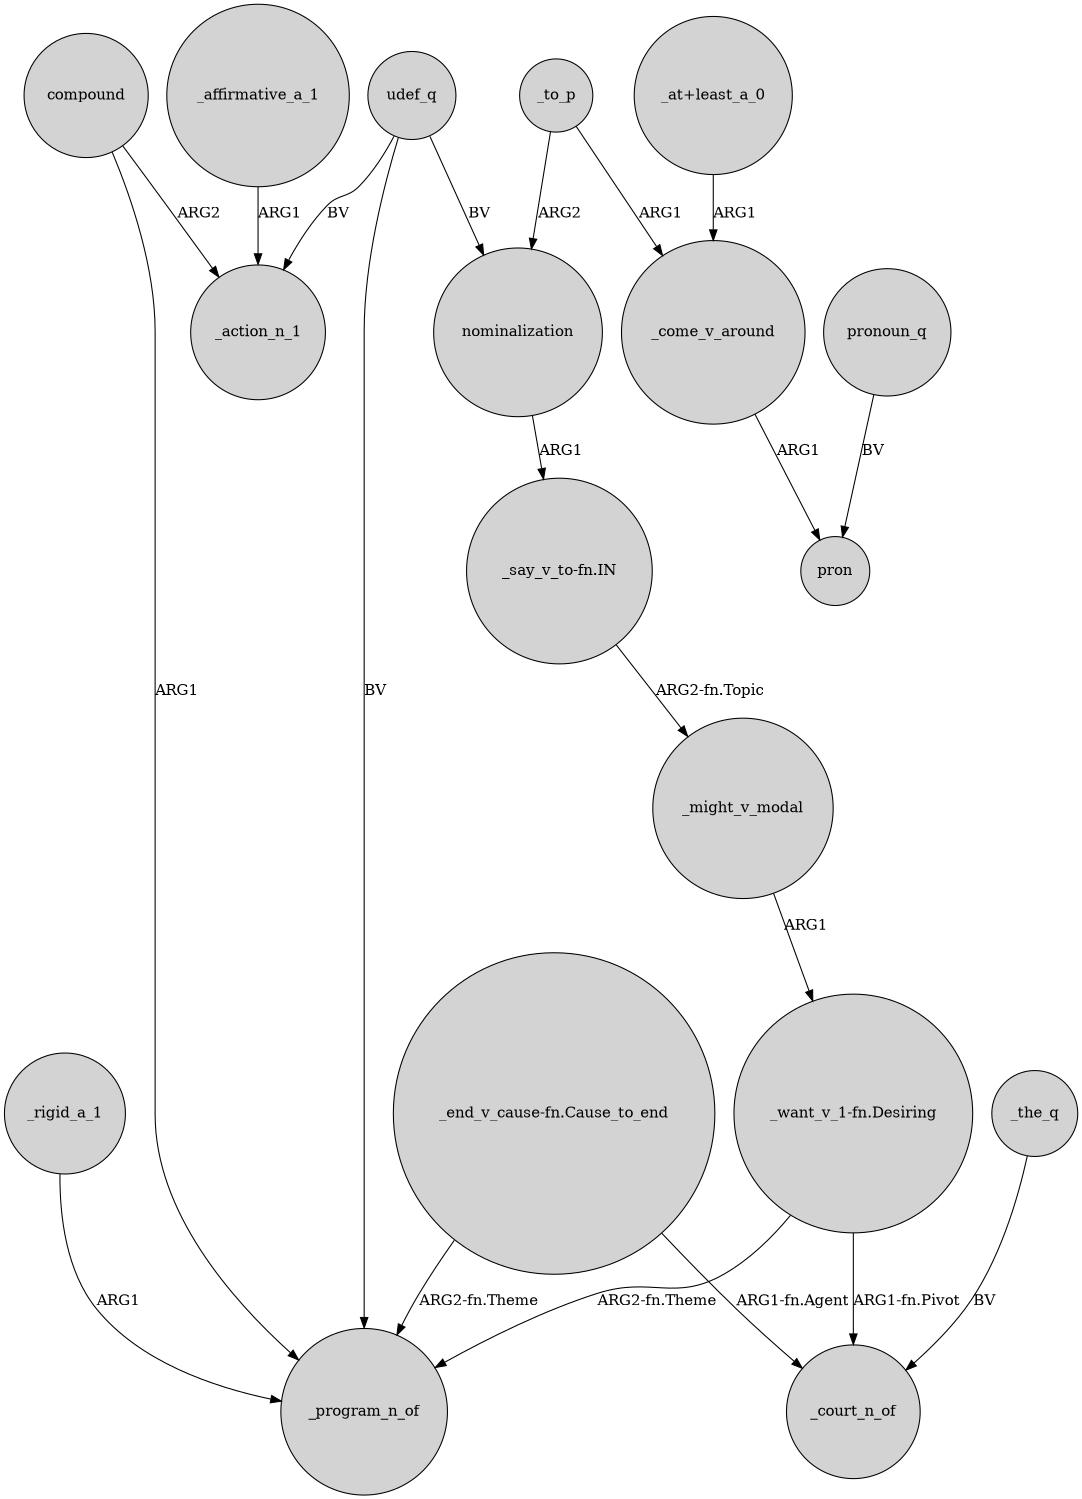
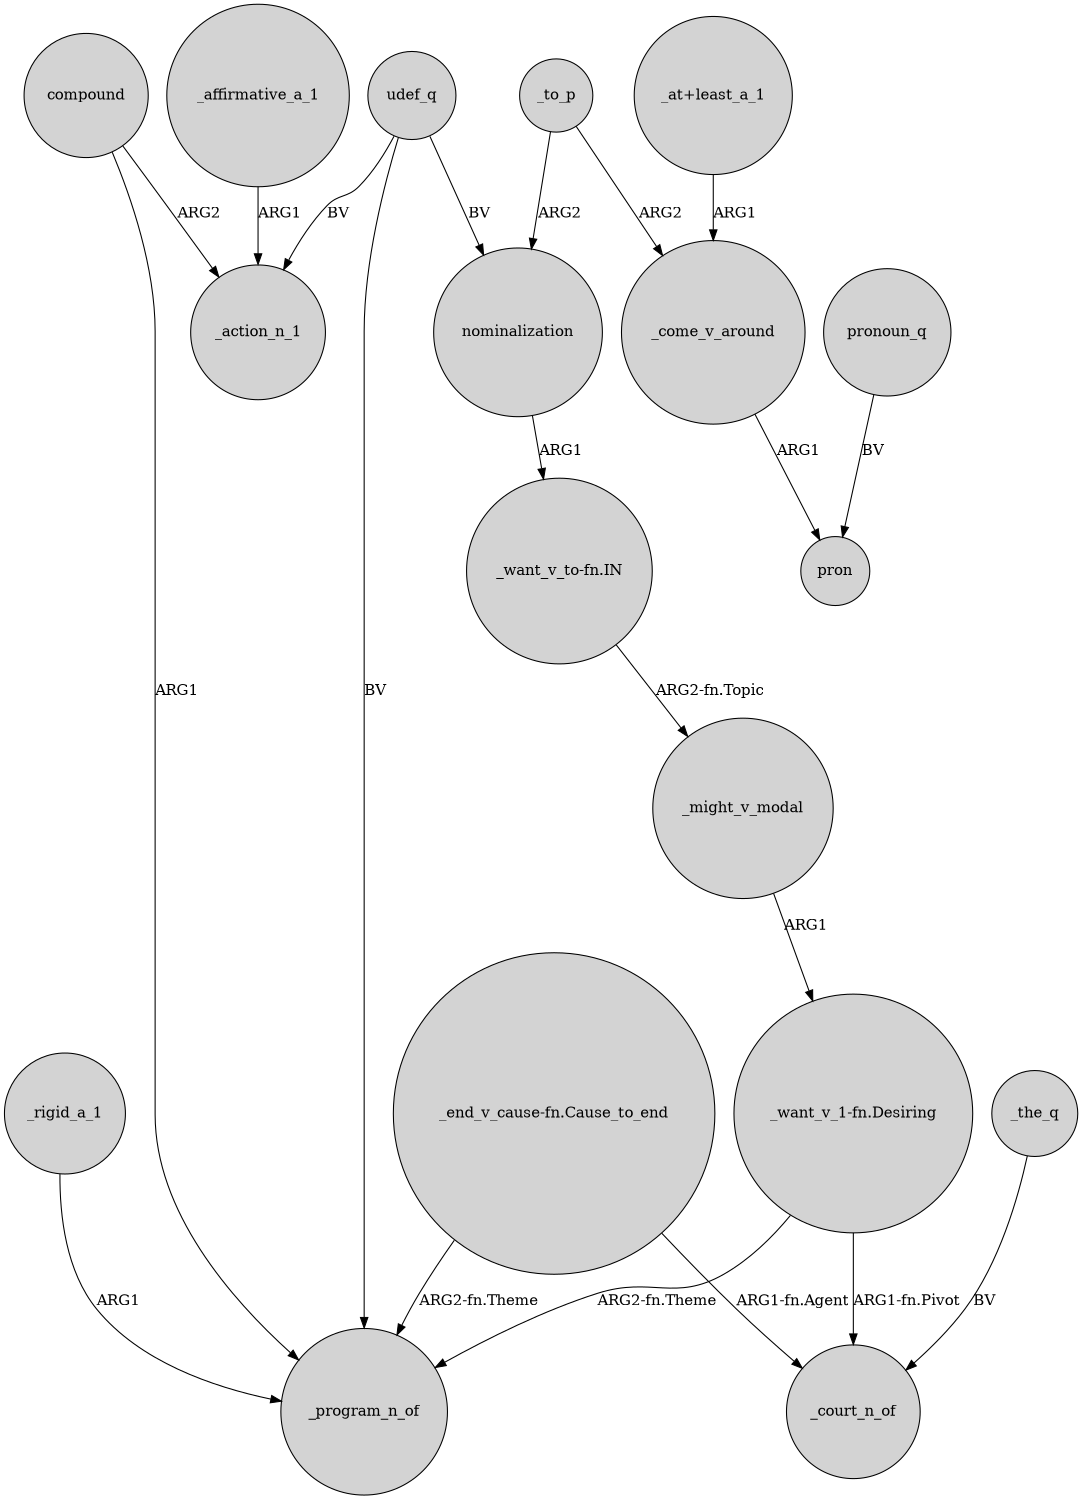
(713, 96) -> (713, 96)
(661, 214) -> (661, 214)
(559, 571) -> (559, 571)
